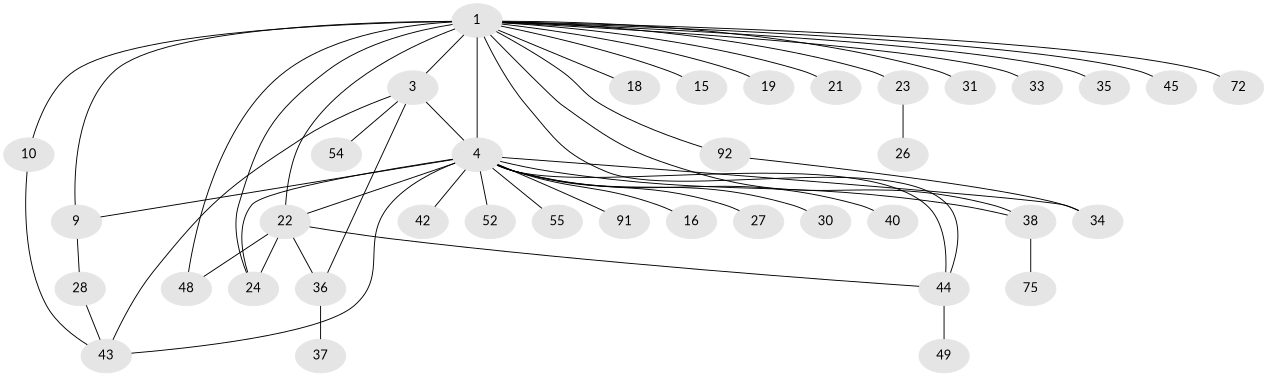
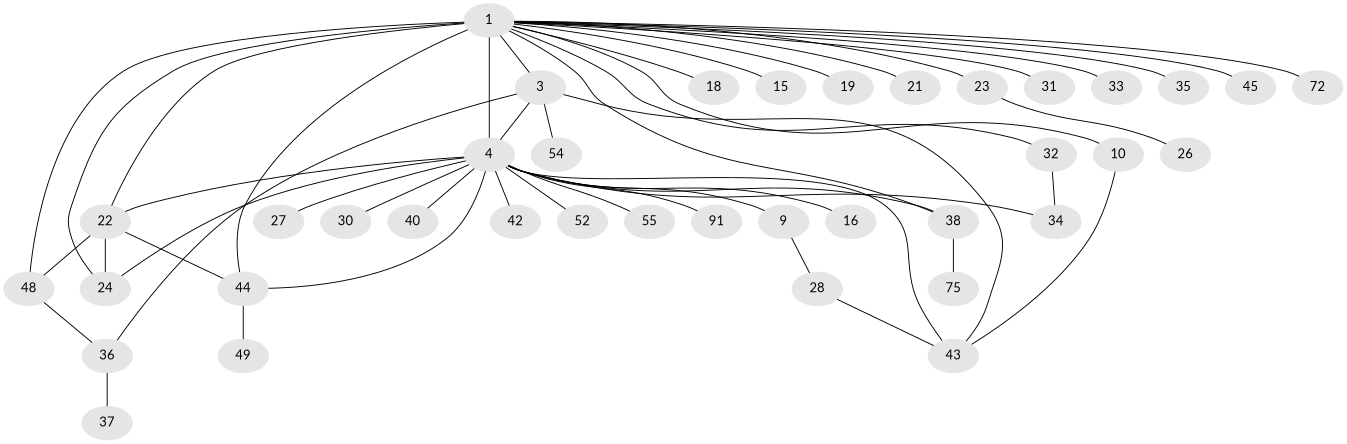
(161, 50) -> none
(725, 155) -> (1051, 155)
(303, 255) -> (68, 322)
